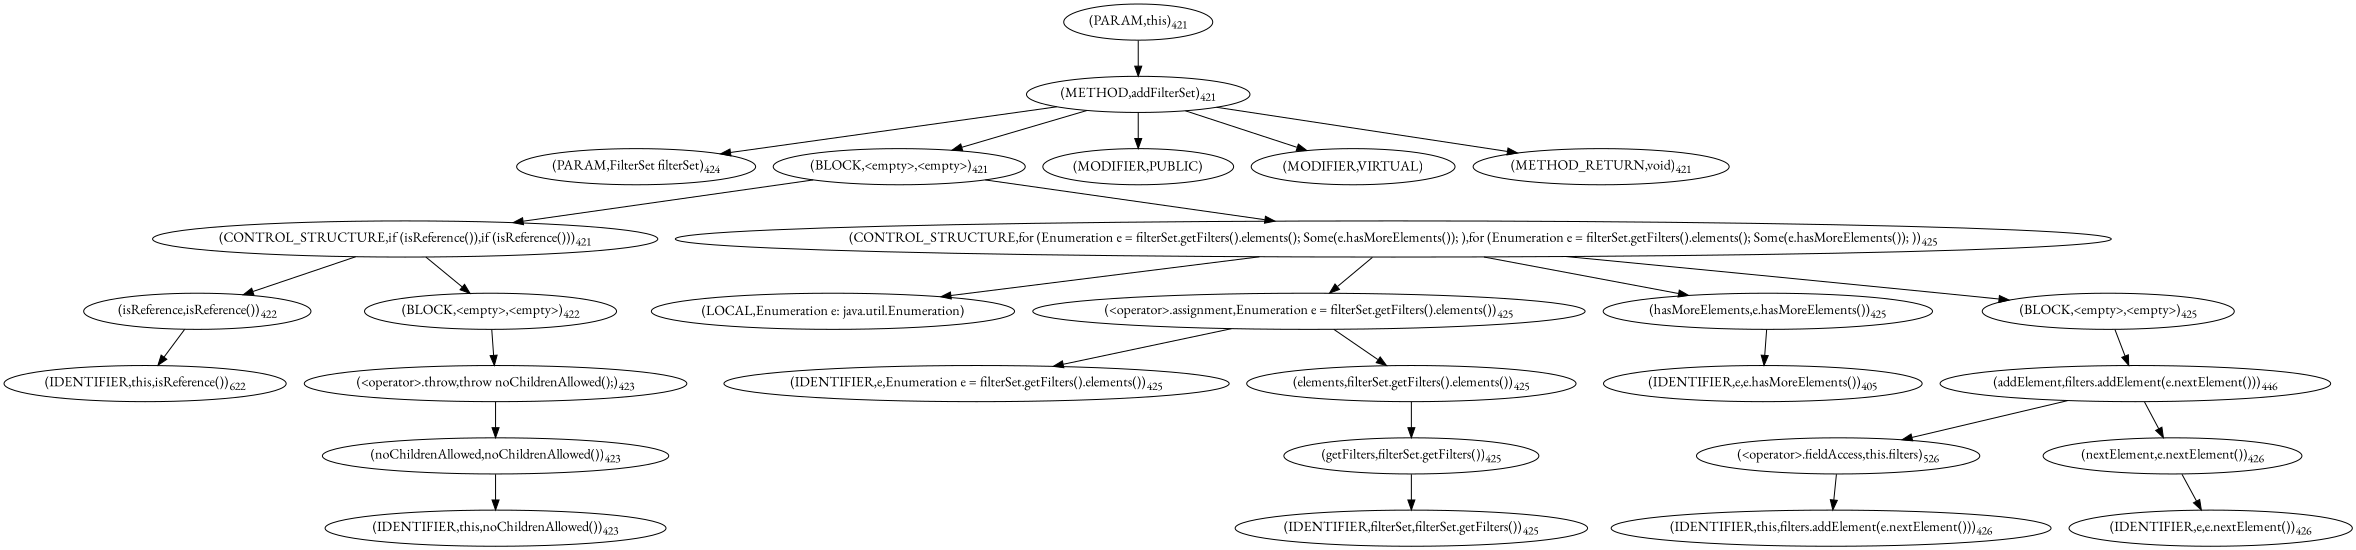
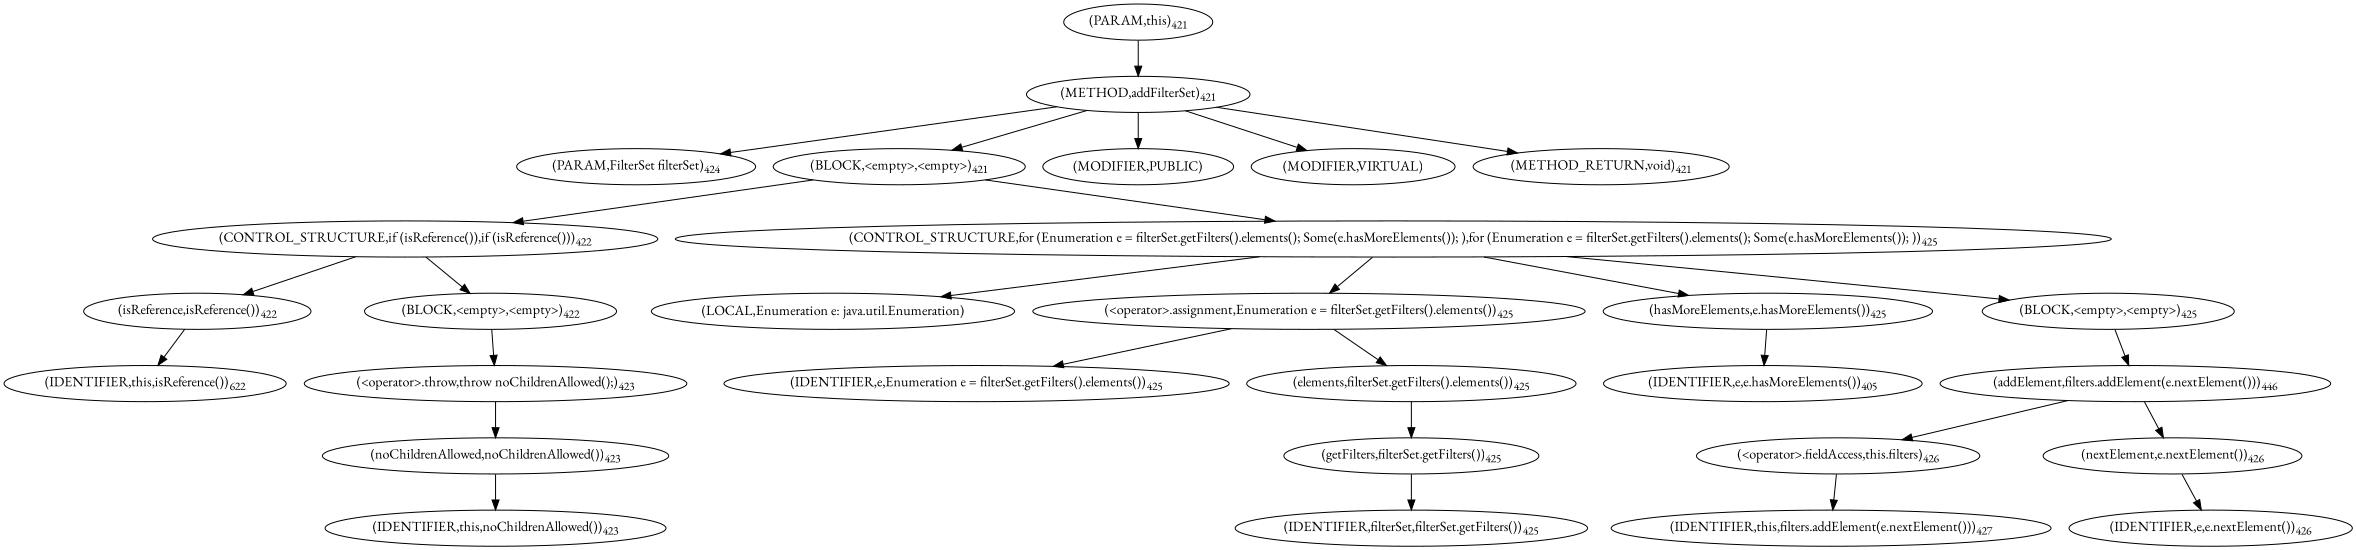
(583, 237) -> (583, 237)
(1931, 454) -> (1931, 454)
(1984, 527) -> (1984, 527)
